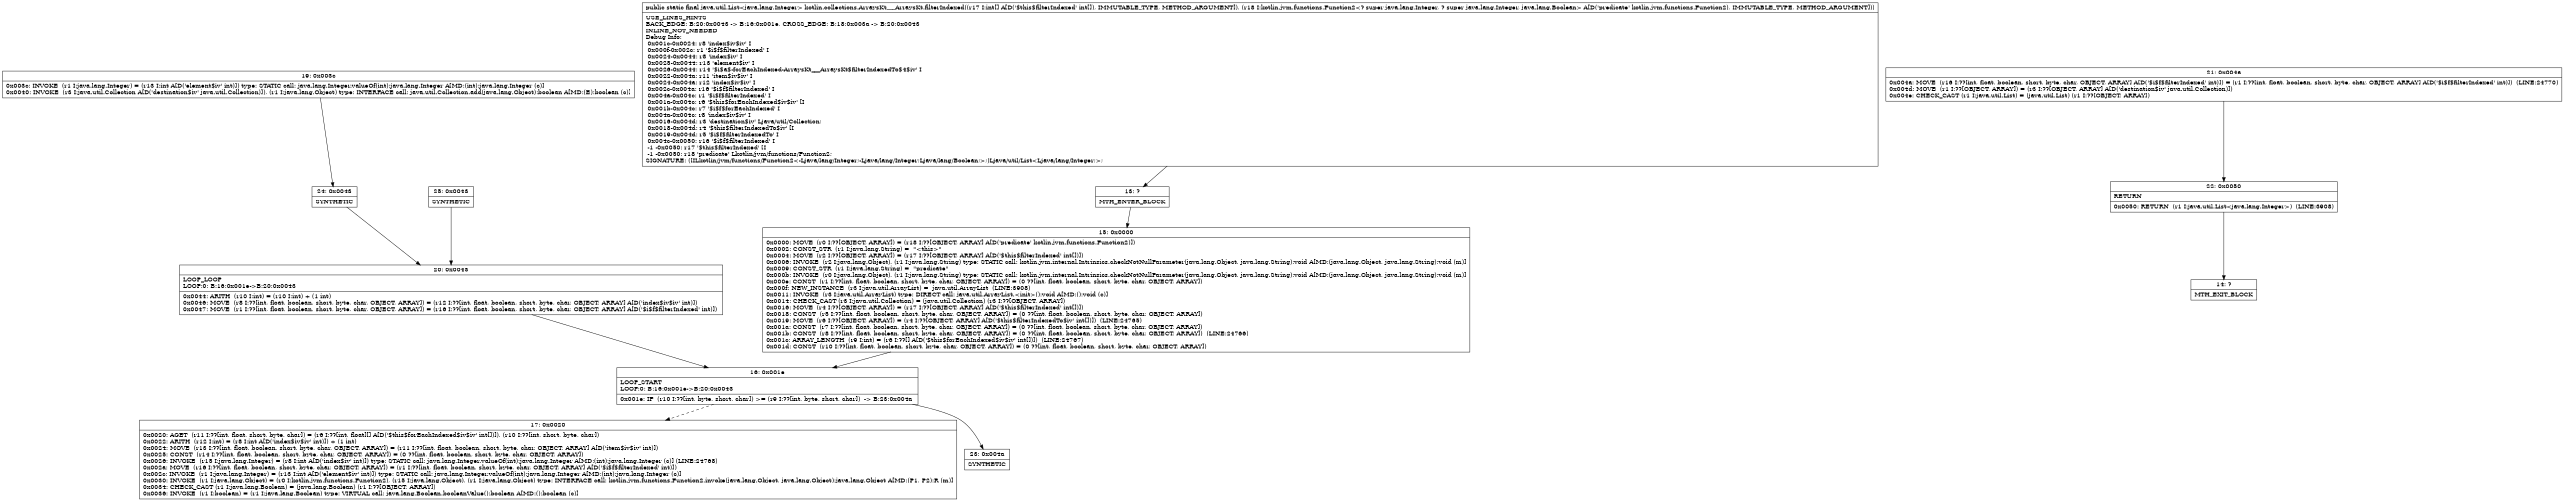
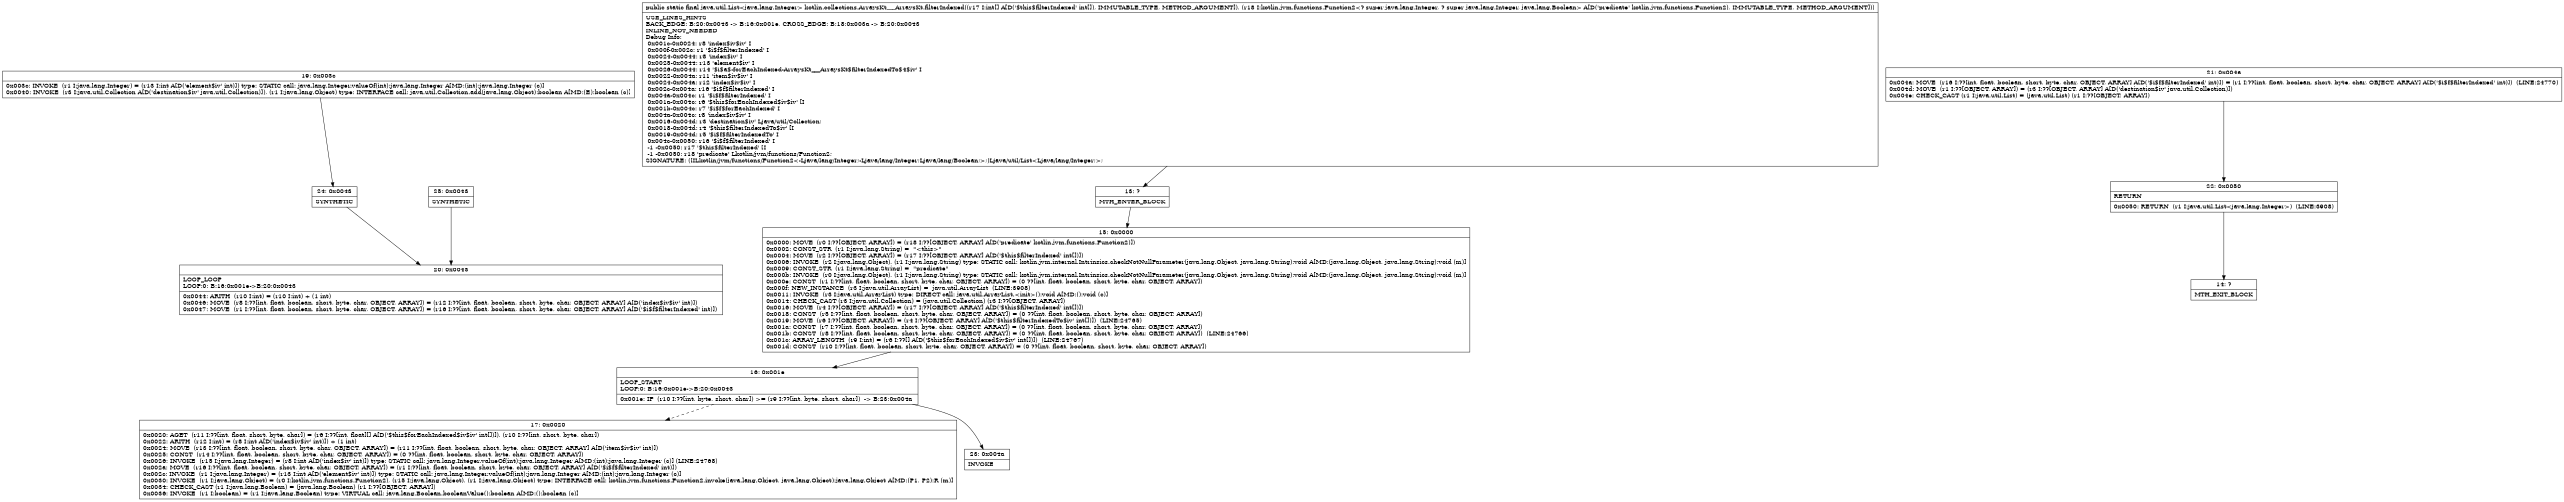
(618, 341) -> none
(987, 465) -> (981, 465)
